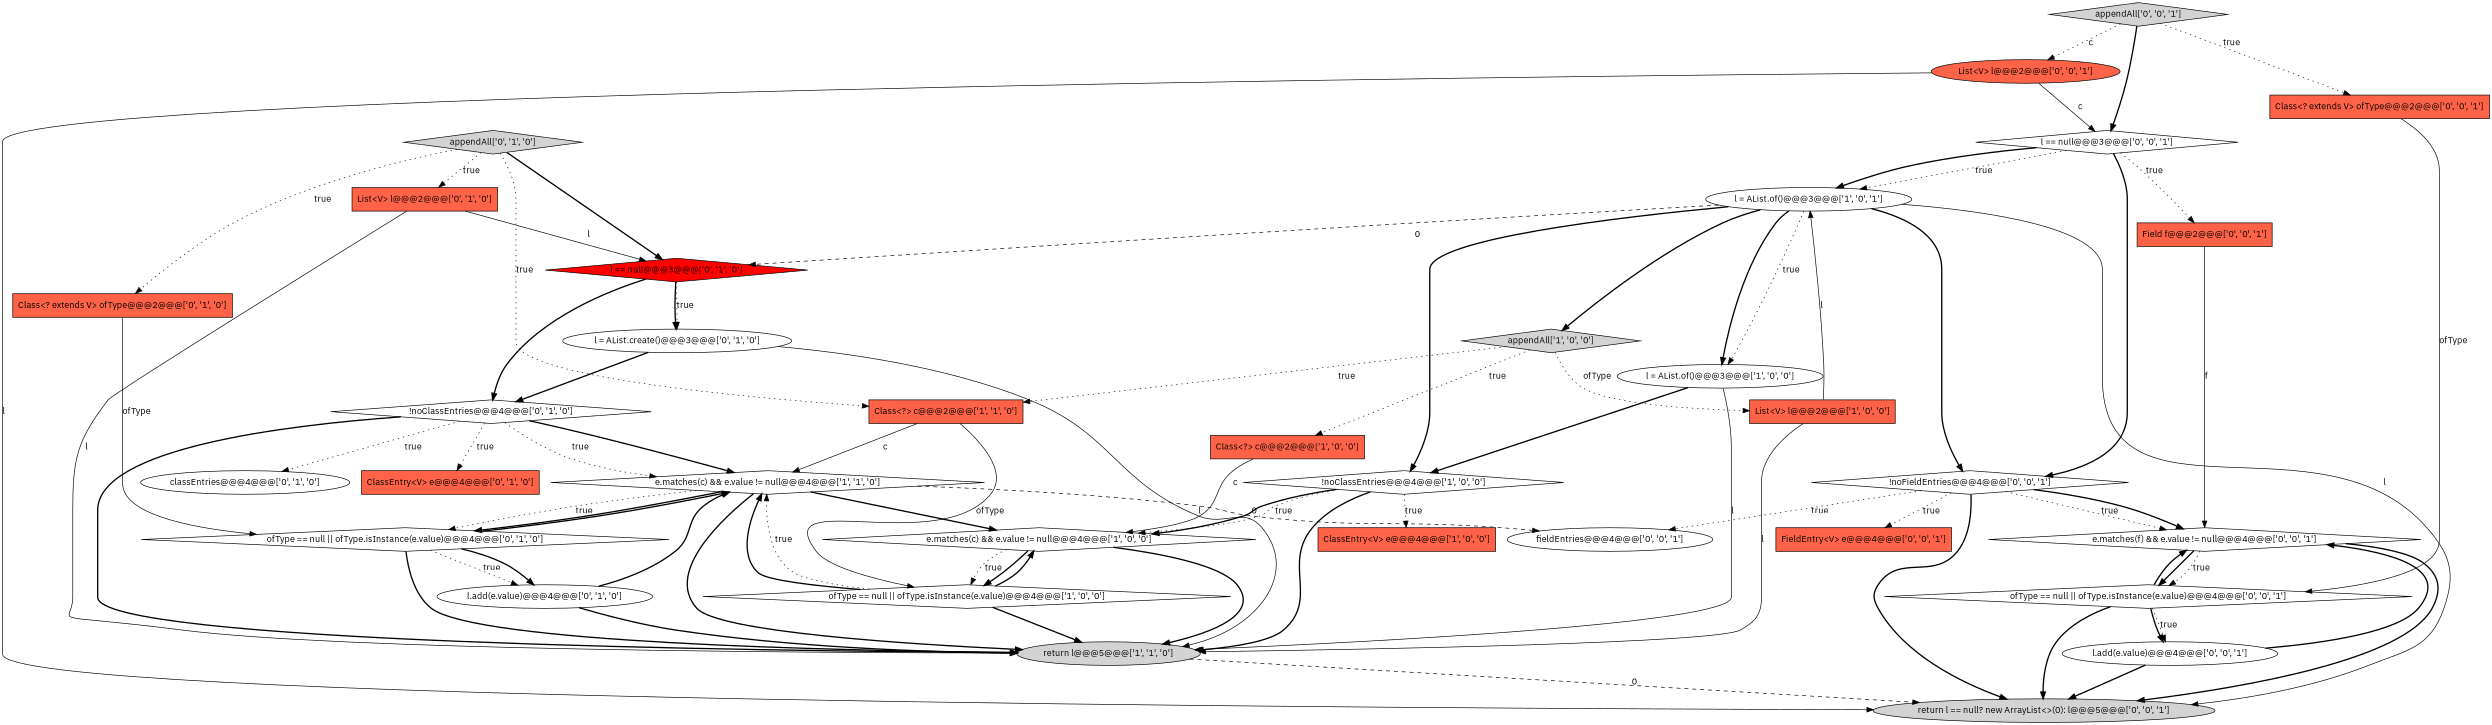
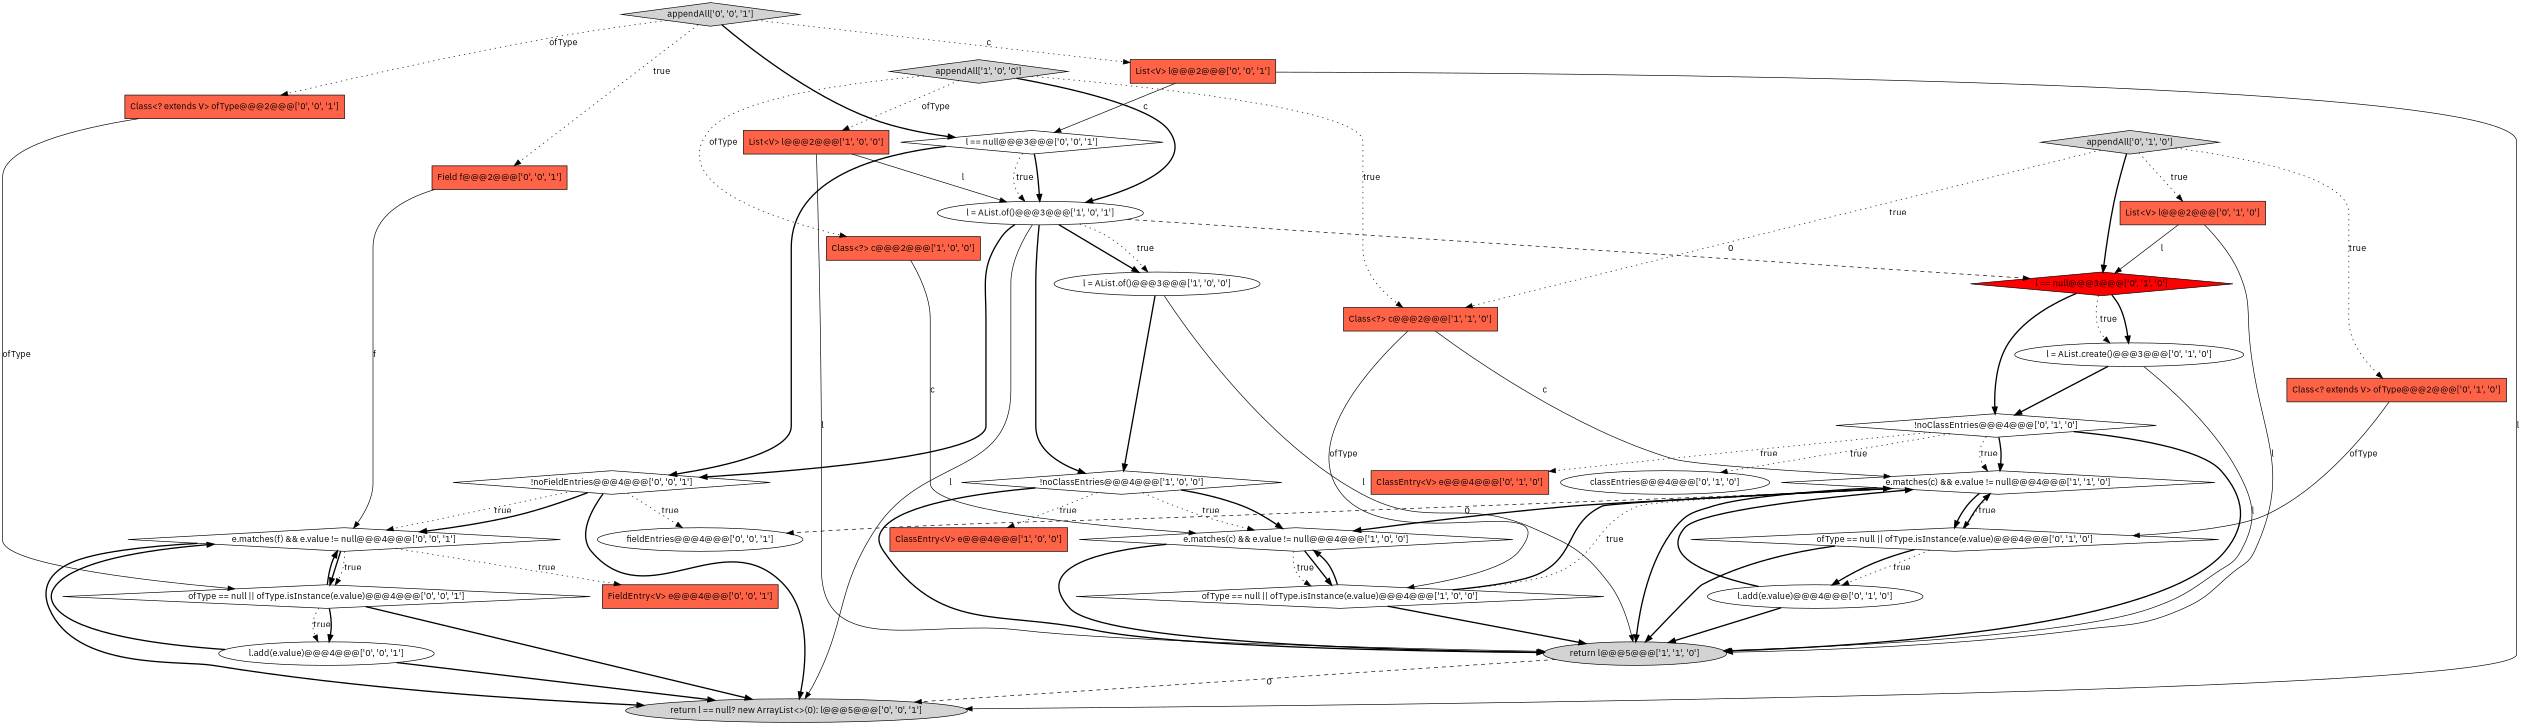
(2232, 43) -> (563, 43)
(2026, 71) -> (1203, 71)
(2156, 184) -> (609, 93)
(1659, 259) -> (1153, 118)
(1498, 376) -> (723, 142)
(1921, 509) -> (505, 566)
